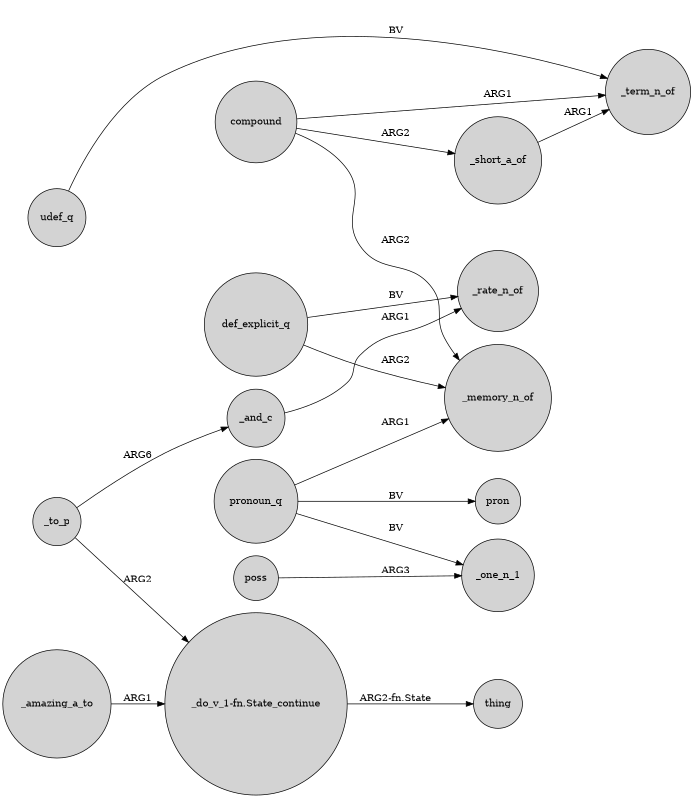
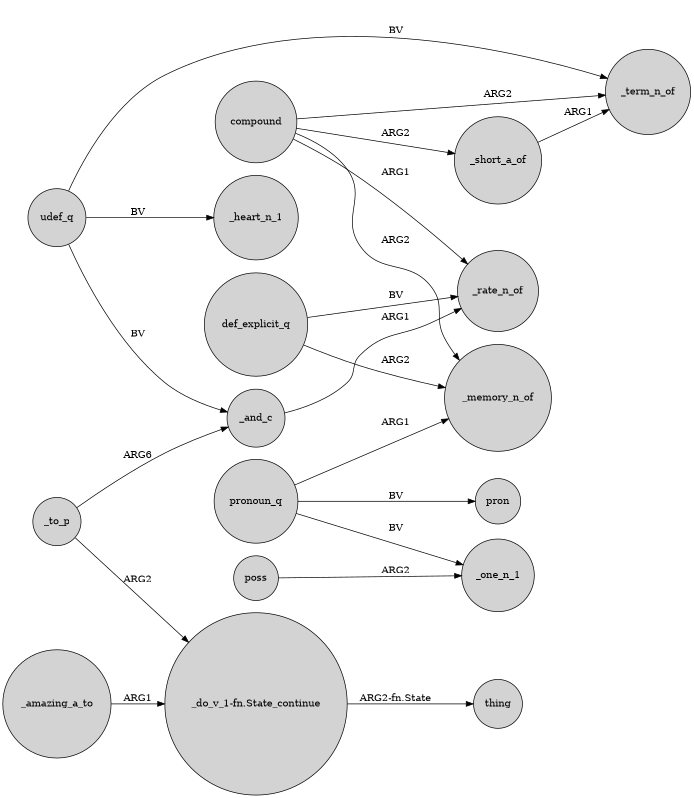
(498, 94) -> (498, 94)
none -> (382, 194)
none -> (256, 218)
none -> (128, 344)
(396, 571) -> (396, 571)
